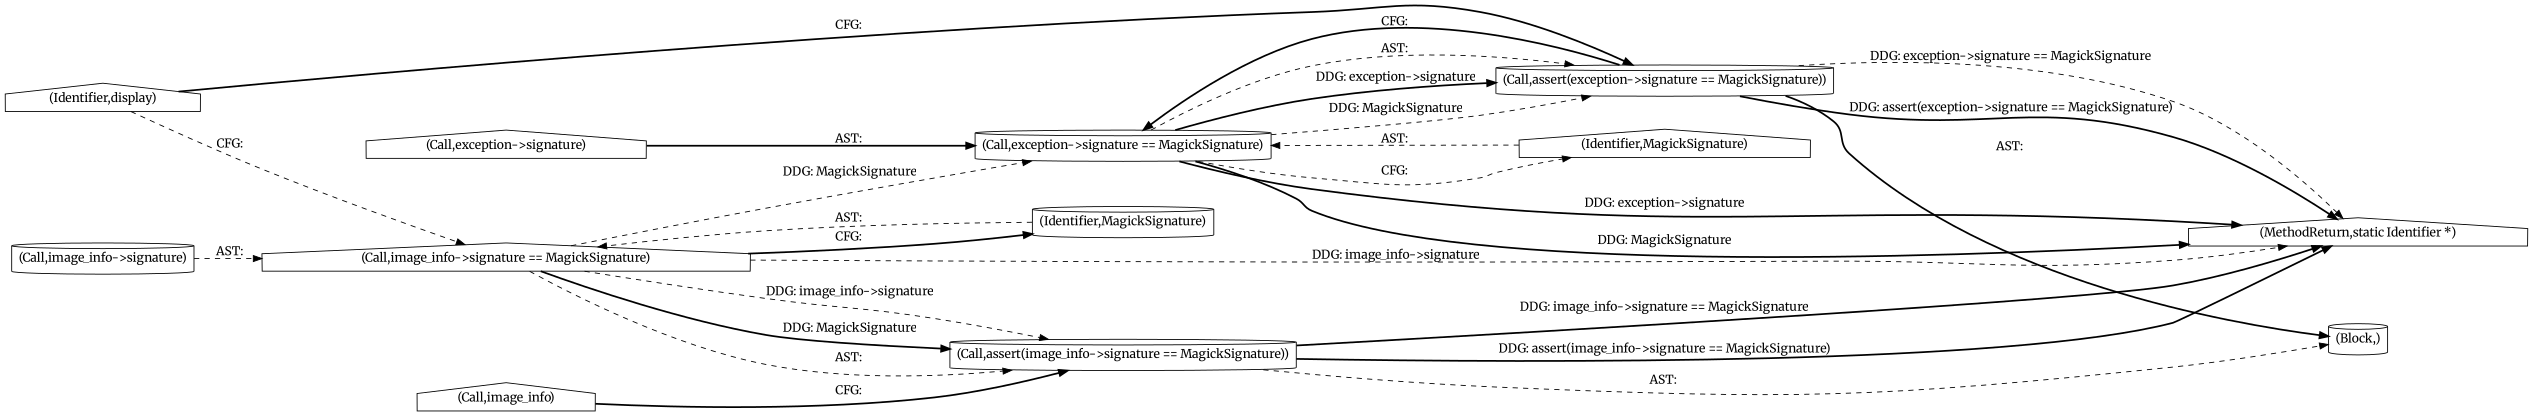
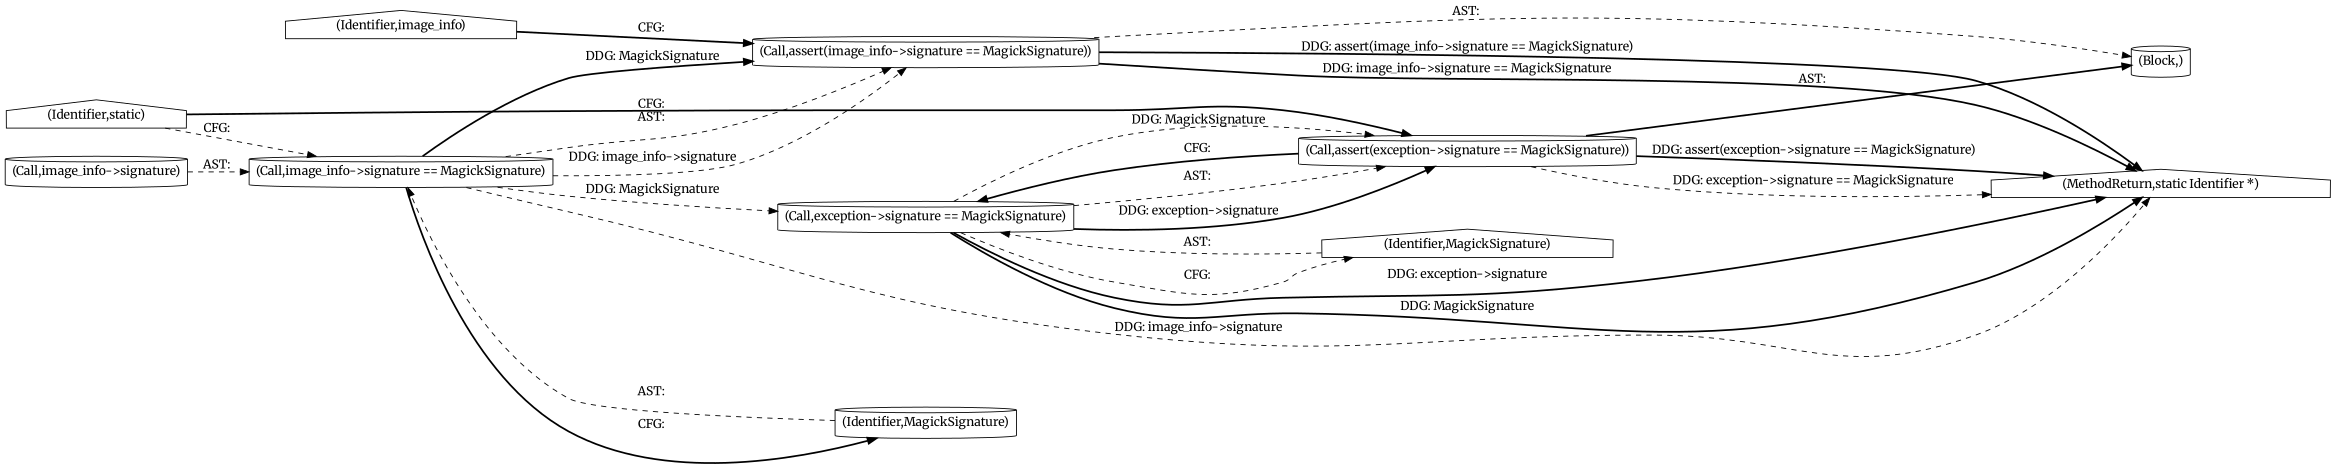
(103, 99) -> (96, 115)
(506, 146) -> none
(506, 259) -> (401, 172)
(506, 398) -> (401, 26)
